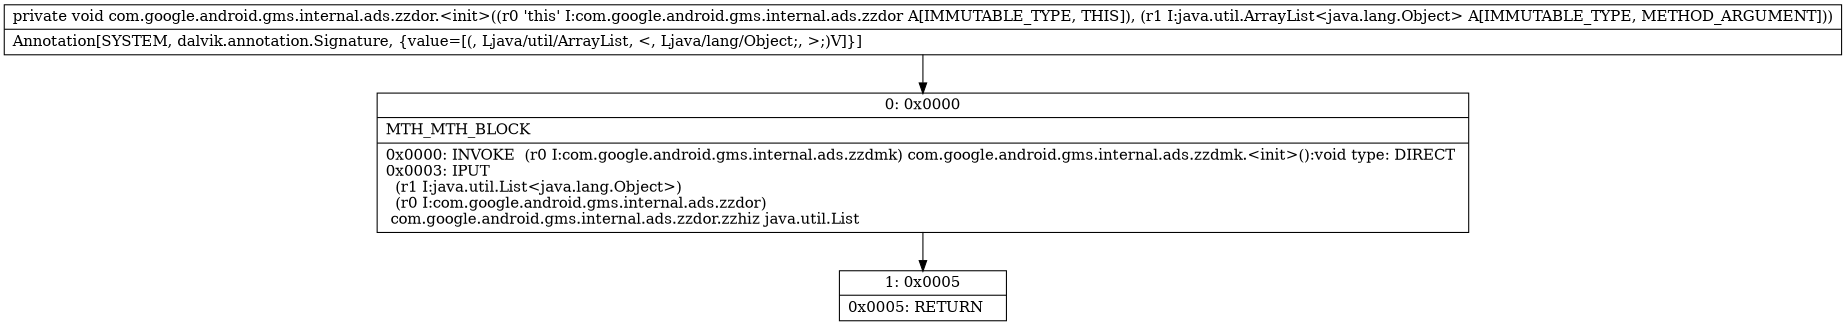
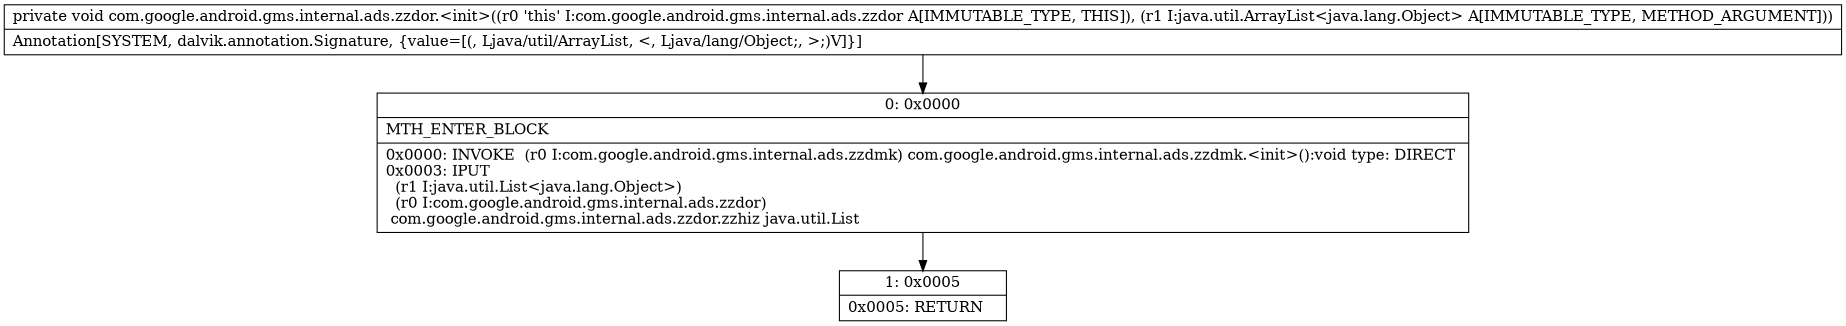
(458, 130) -> (468, 130)
